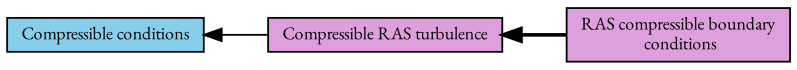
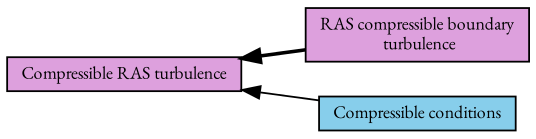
(245, 35) -> (290, 96)
(678, 35) -> (417, 35)
